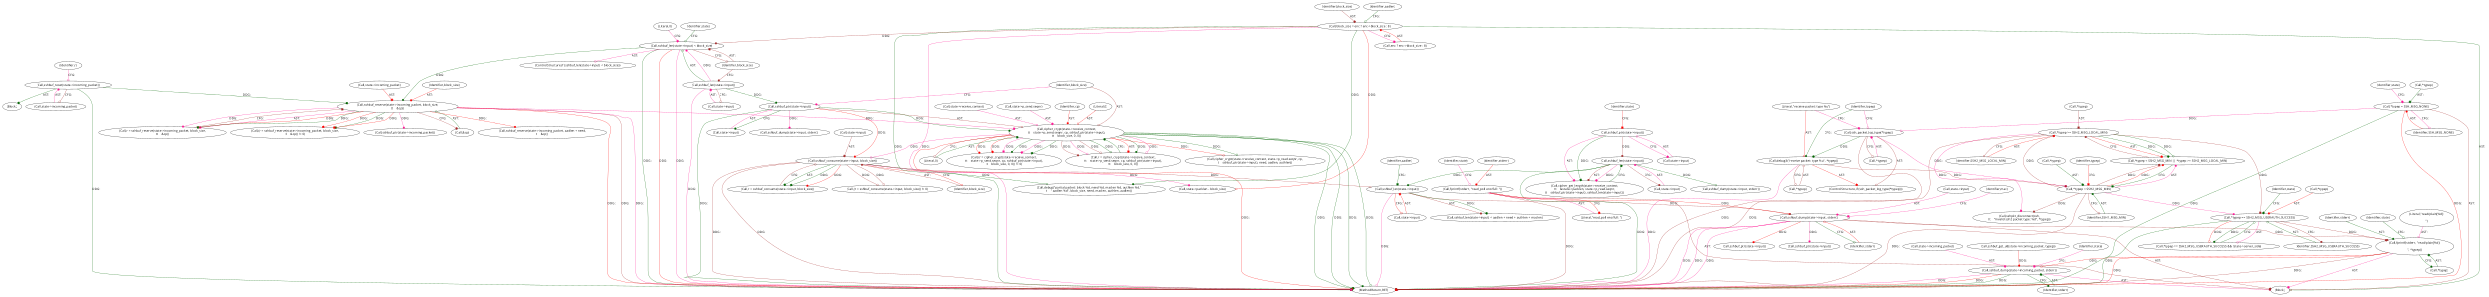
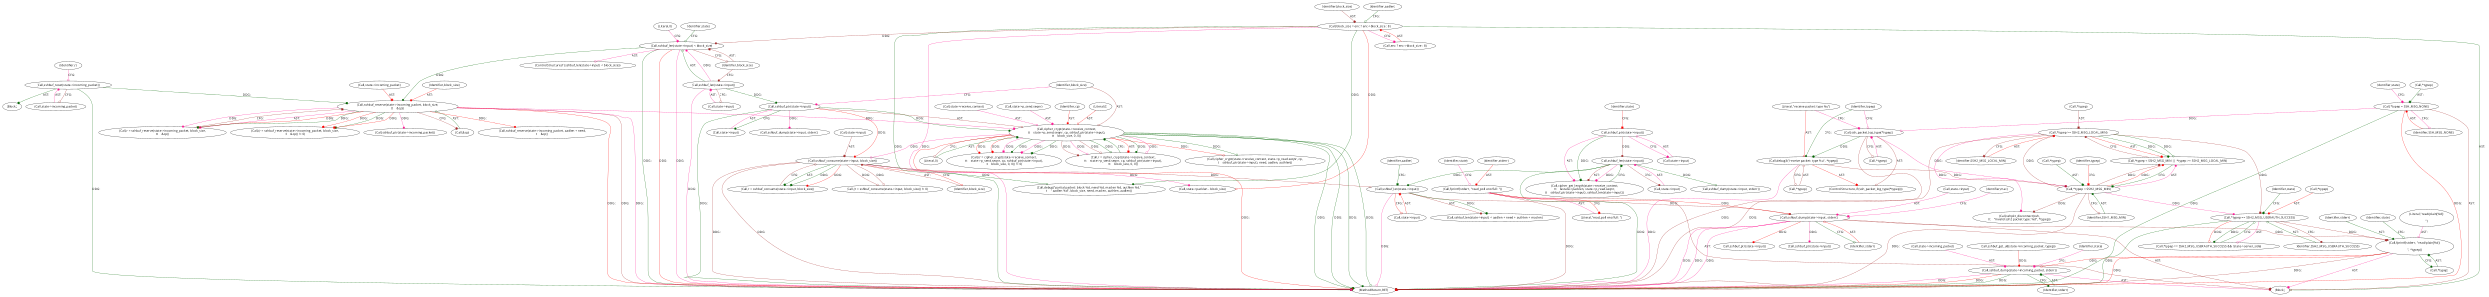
(2014, 140) -> (2014, 140)
